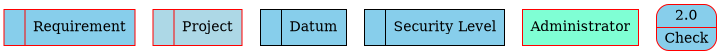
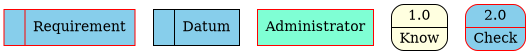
(198, 28) -> none
none -> (420, 28)
(434, 28) -> none
